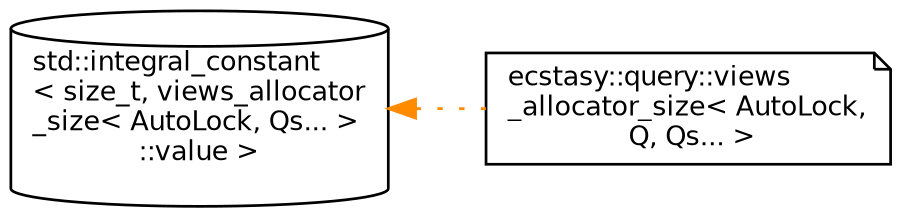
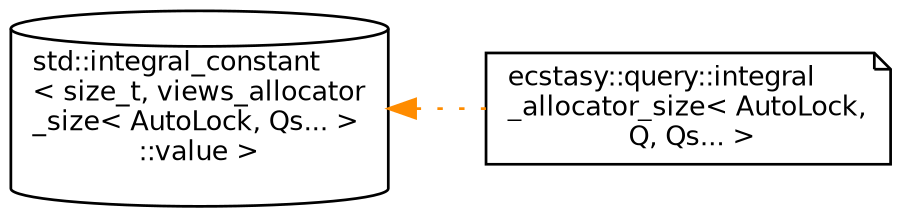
(688, 109) -> (688, 109)
